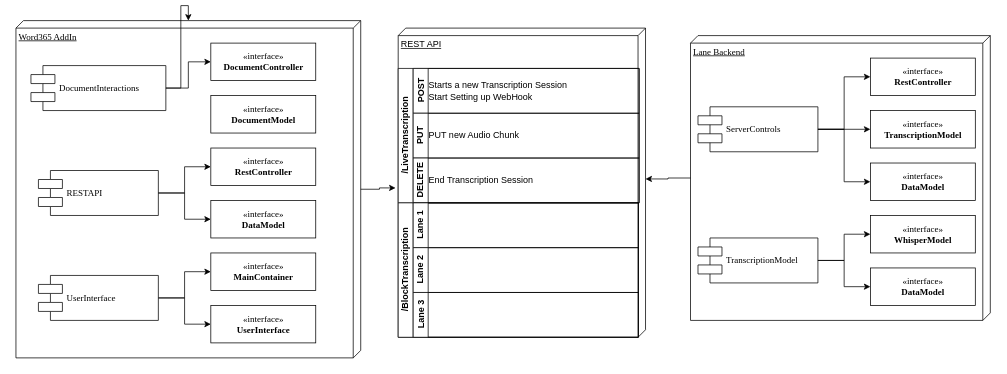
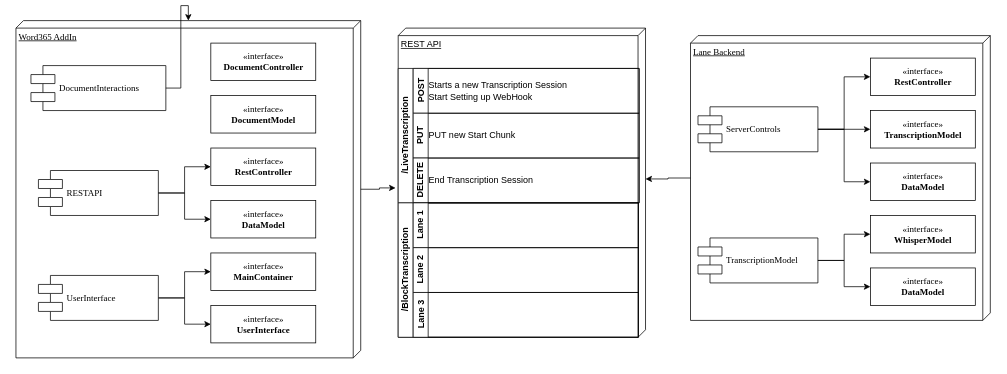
(188, 75) -> none
(472, 135) -> (473, 135)
